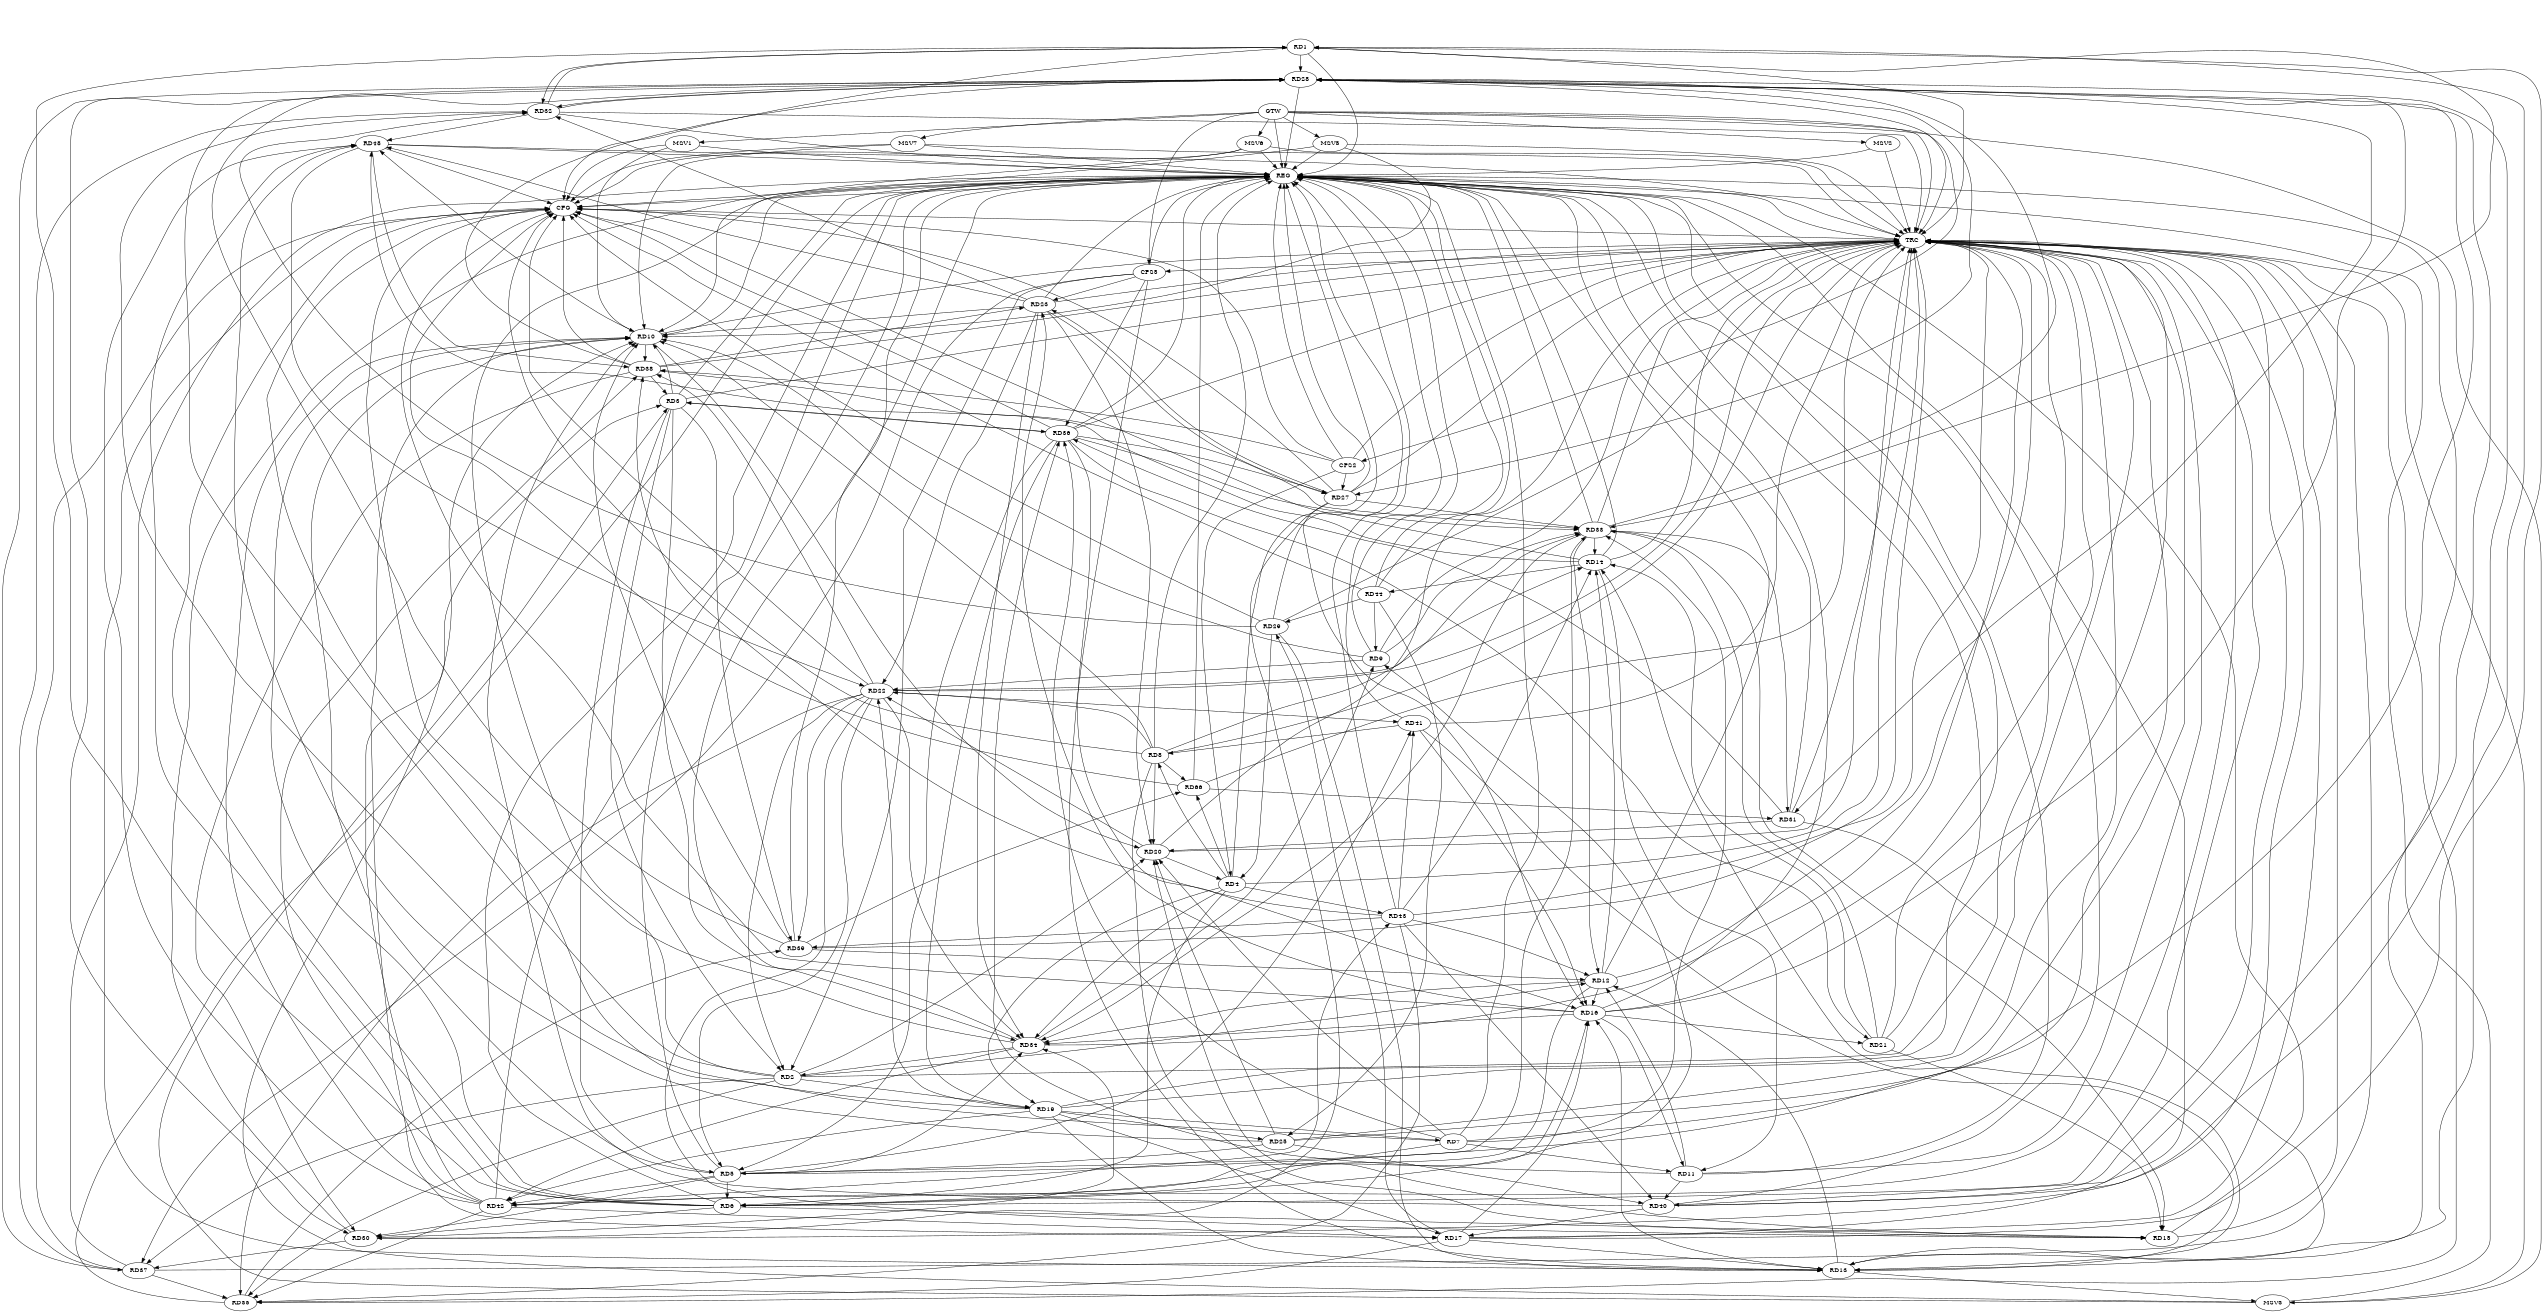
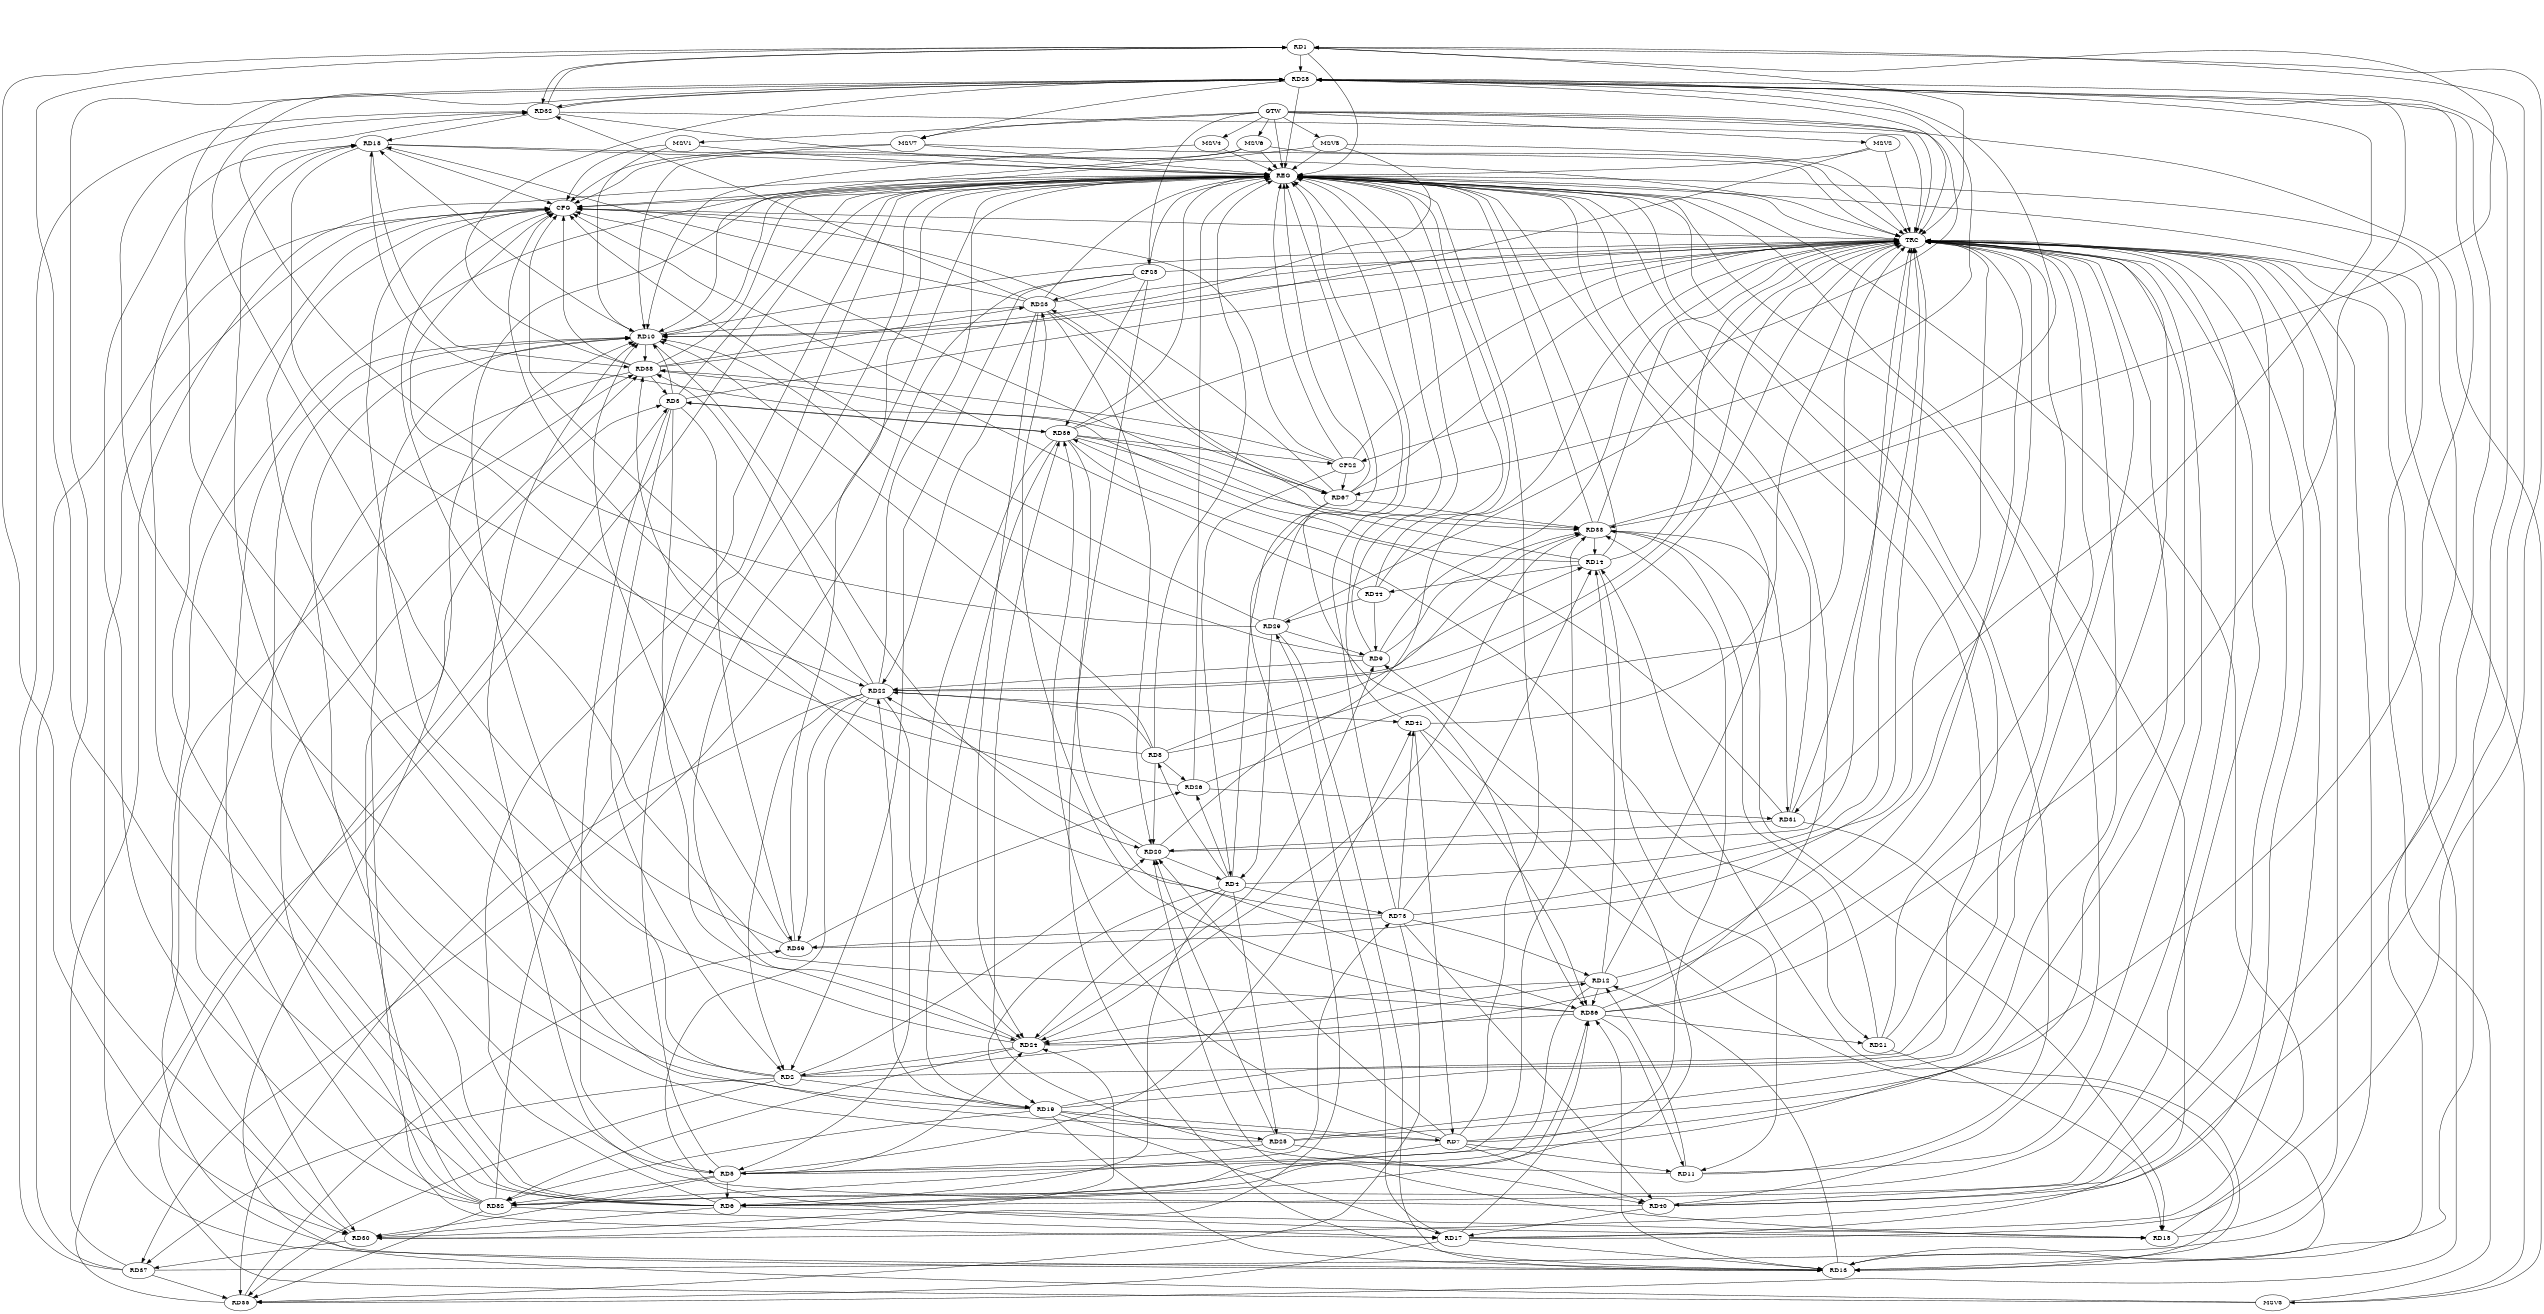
(873, 93) -> (6, 94)
(51, 121) -> (1104, 103)
(372, 144) -> (372, 144)
none -> (1212, 144)
none -> (918, 188)
(1352, 264) -> (1348, 264)
none -> (1334, 276)
(816, 318) -> (1190, 448)
(1340, 498) -> (1340, 498)
none -> (1323, 642)
(1297, 738) -> (1434, 930)
(1589, 751) -> none
(1194, 788) -> (1194, 788)
(1705, 801) -> none
(1428, 886) -> (1255, 1011)
(1398, 916) -> (1398, 916)
(1216, 965) -> none
(823, 966) -> (968, 335)
(1589, 1013) -> (1589, 1013)
(1029, 1045) -> (1029, 1045)
(1674, 1188) -> (1557, 1175)
(496, 1206) -> (496, 1206)
(1474, 1207) -> none
(2053, 1287) -> (299, 1233)
